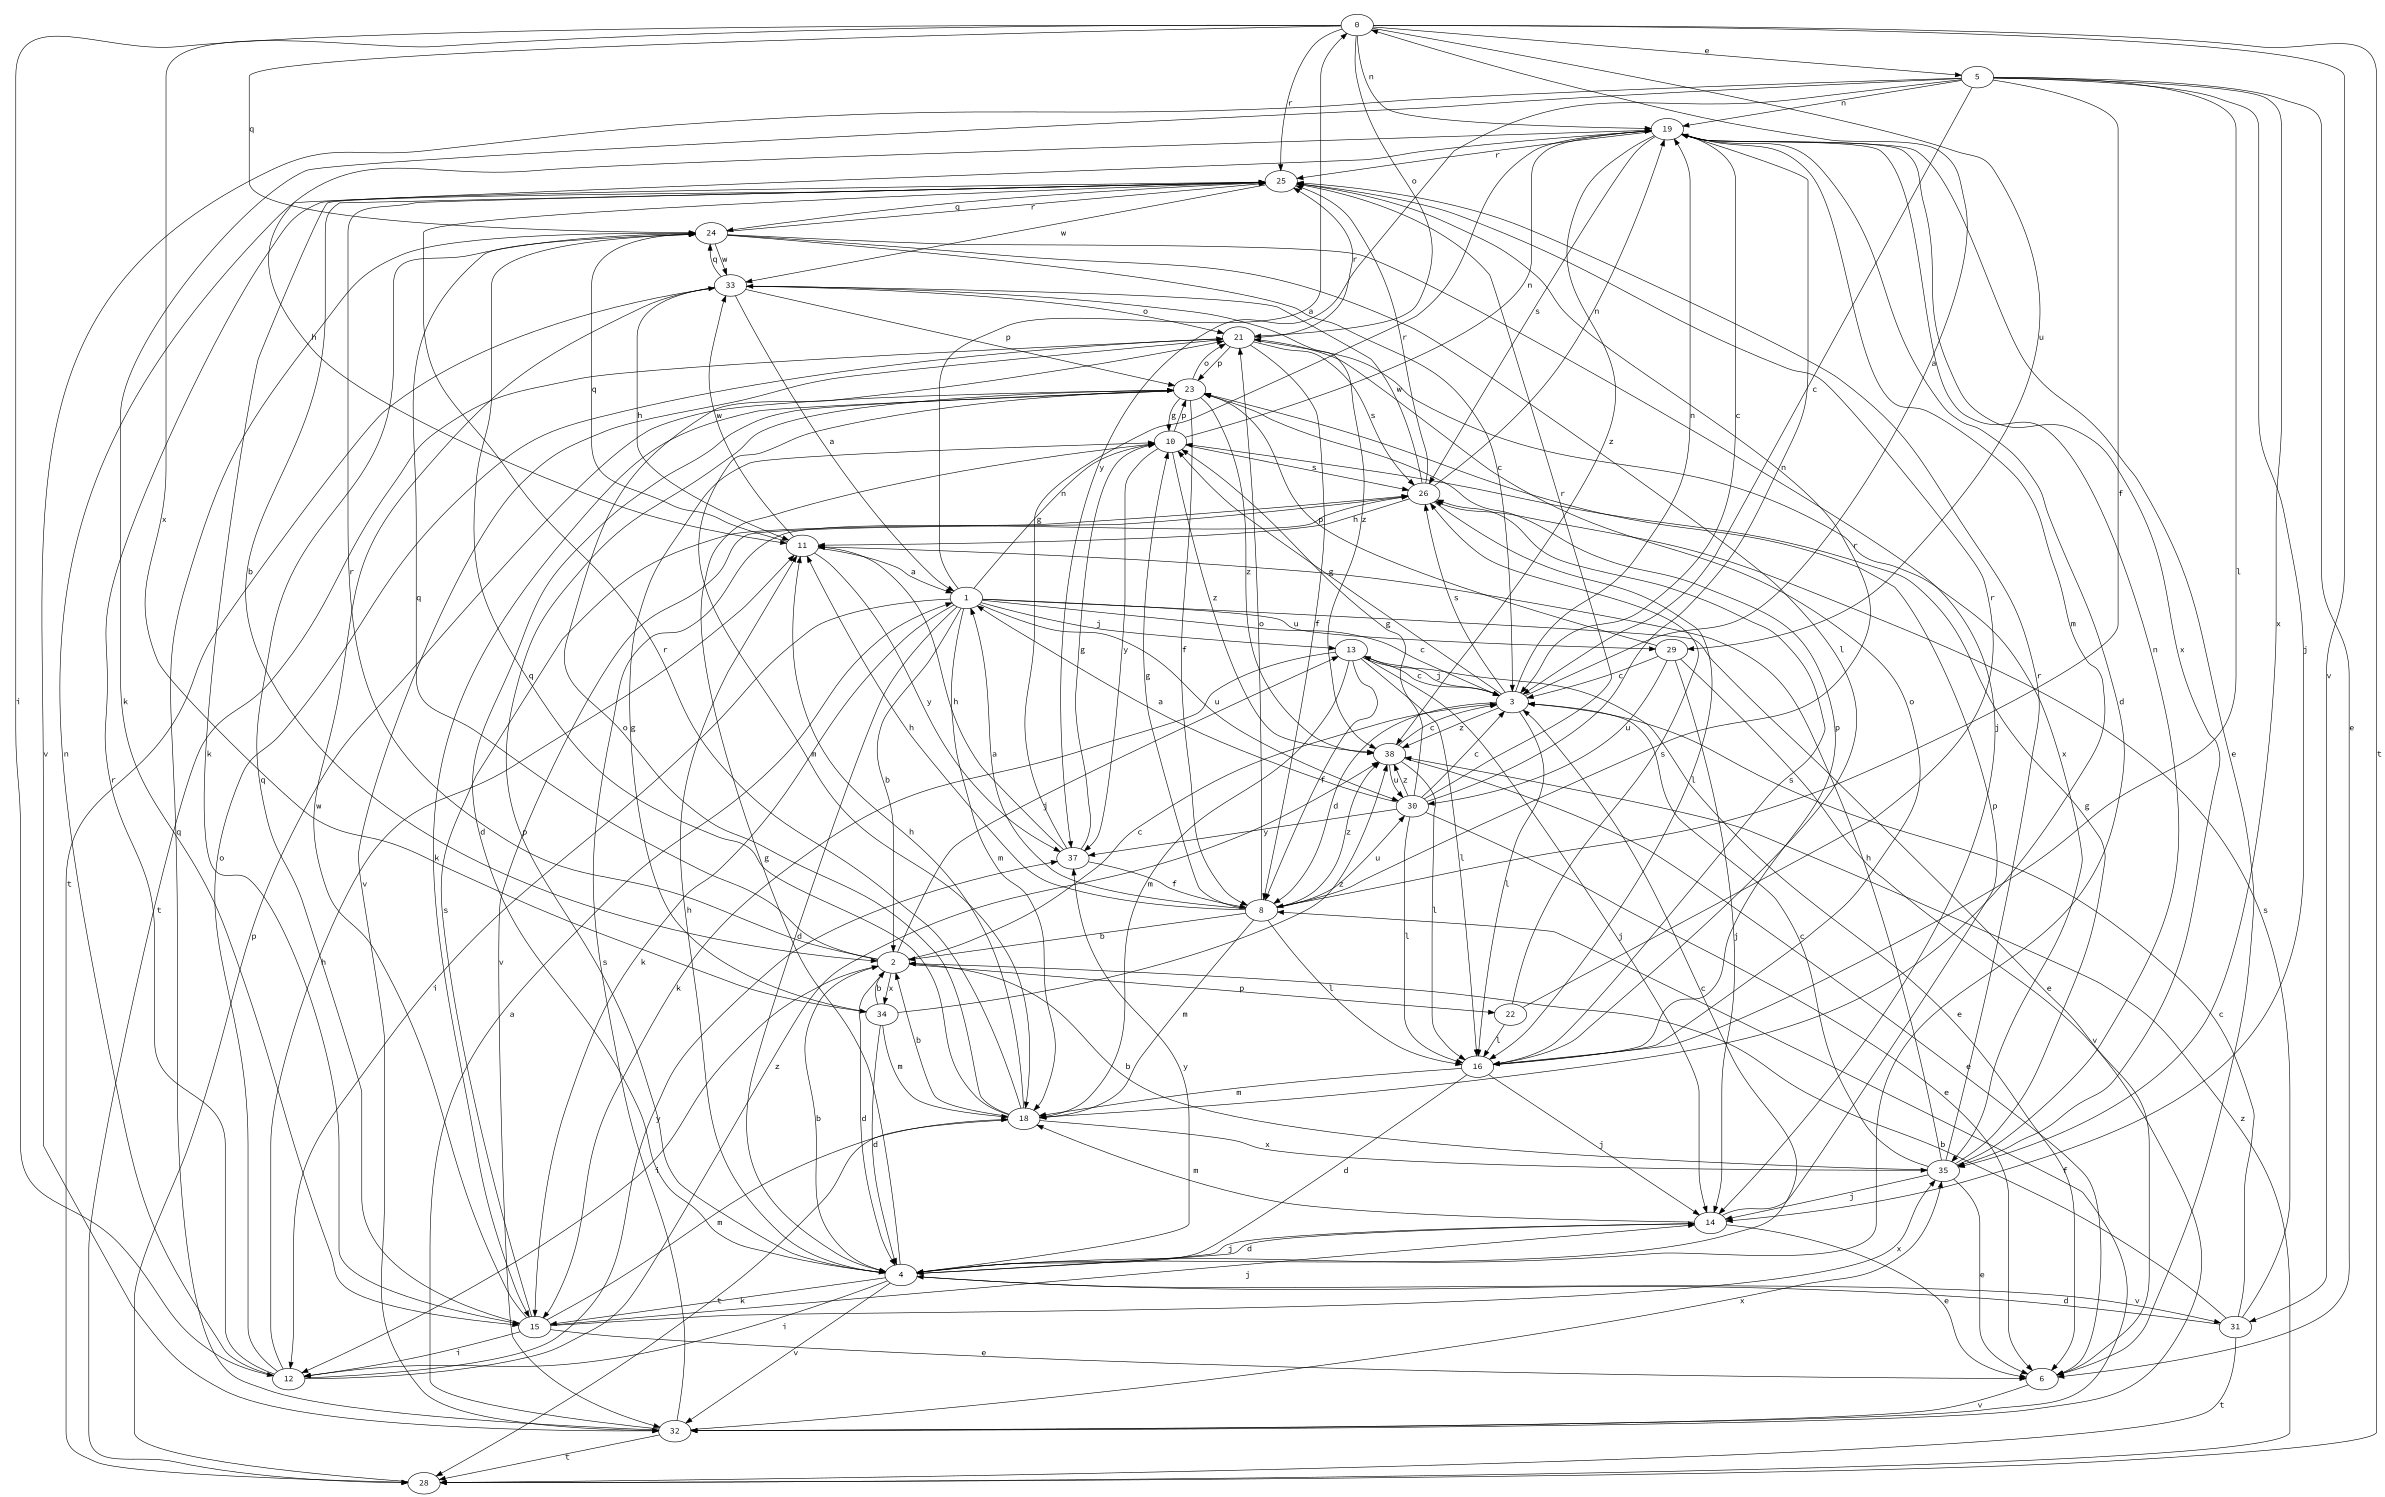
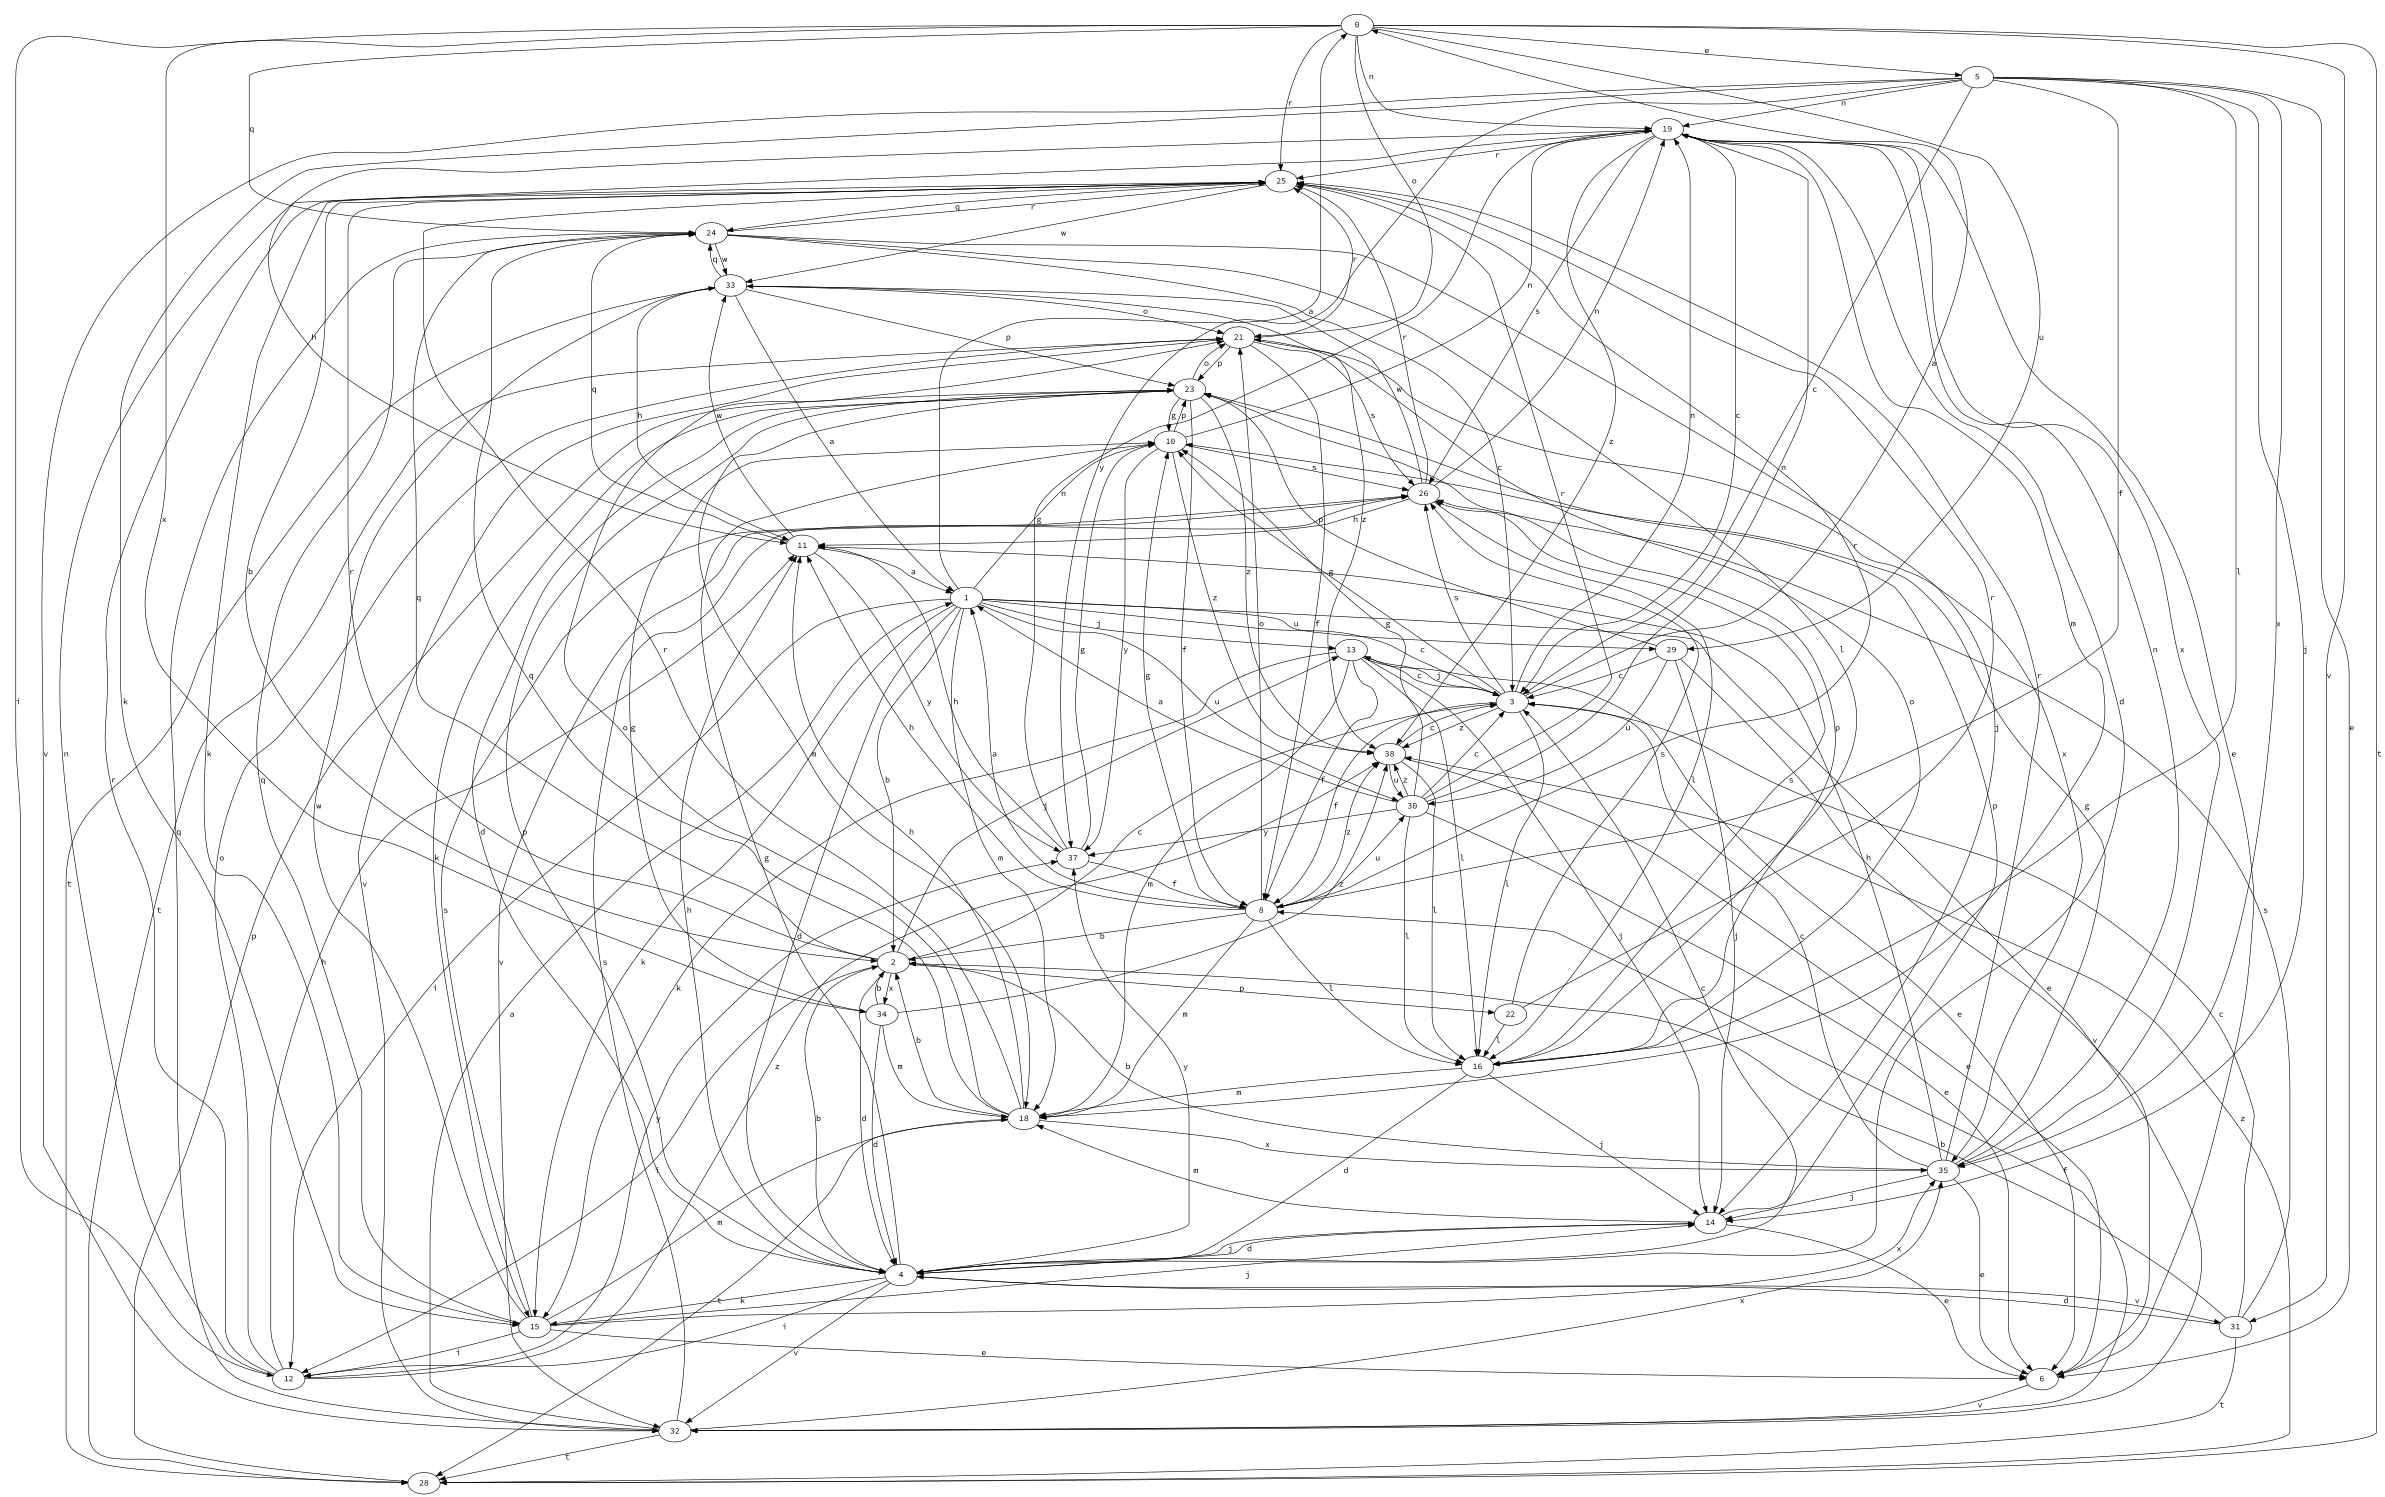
(1336, 806) -> (1336, 806)
